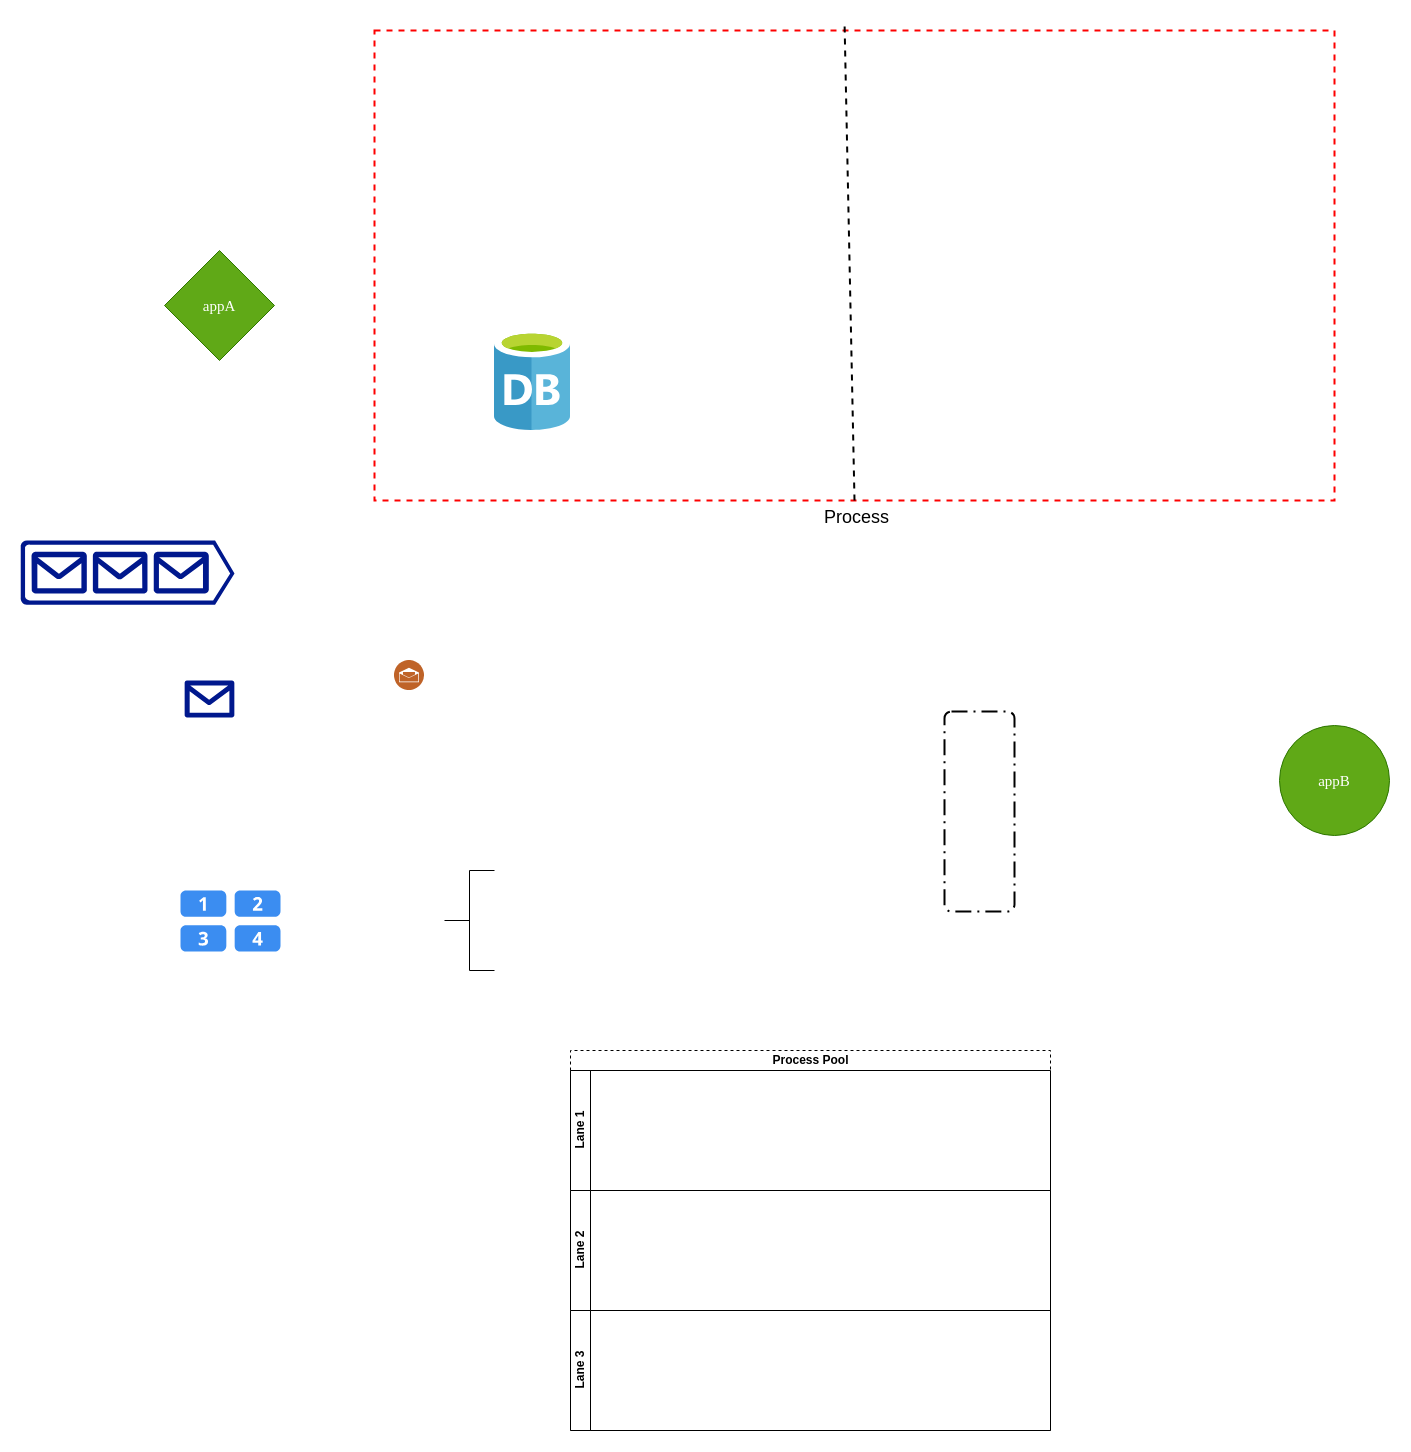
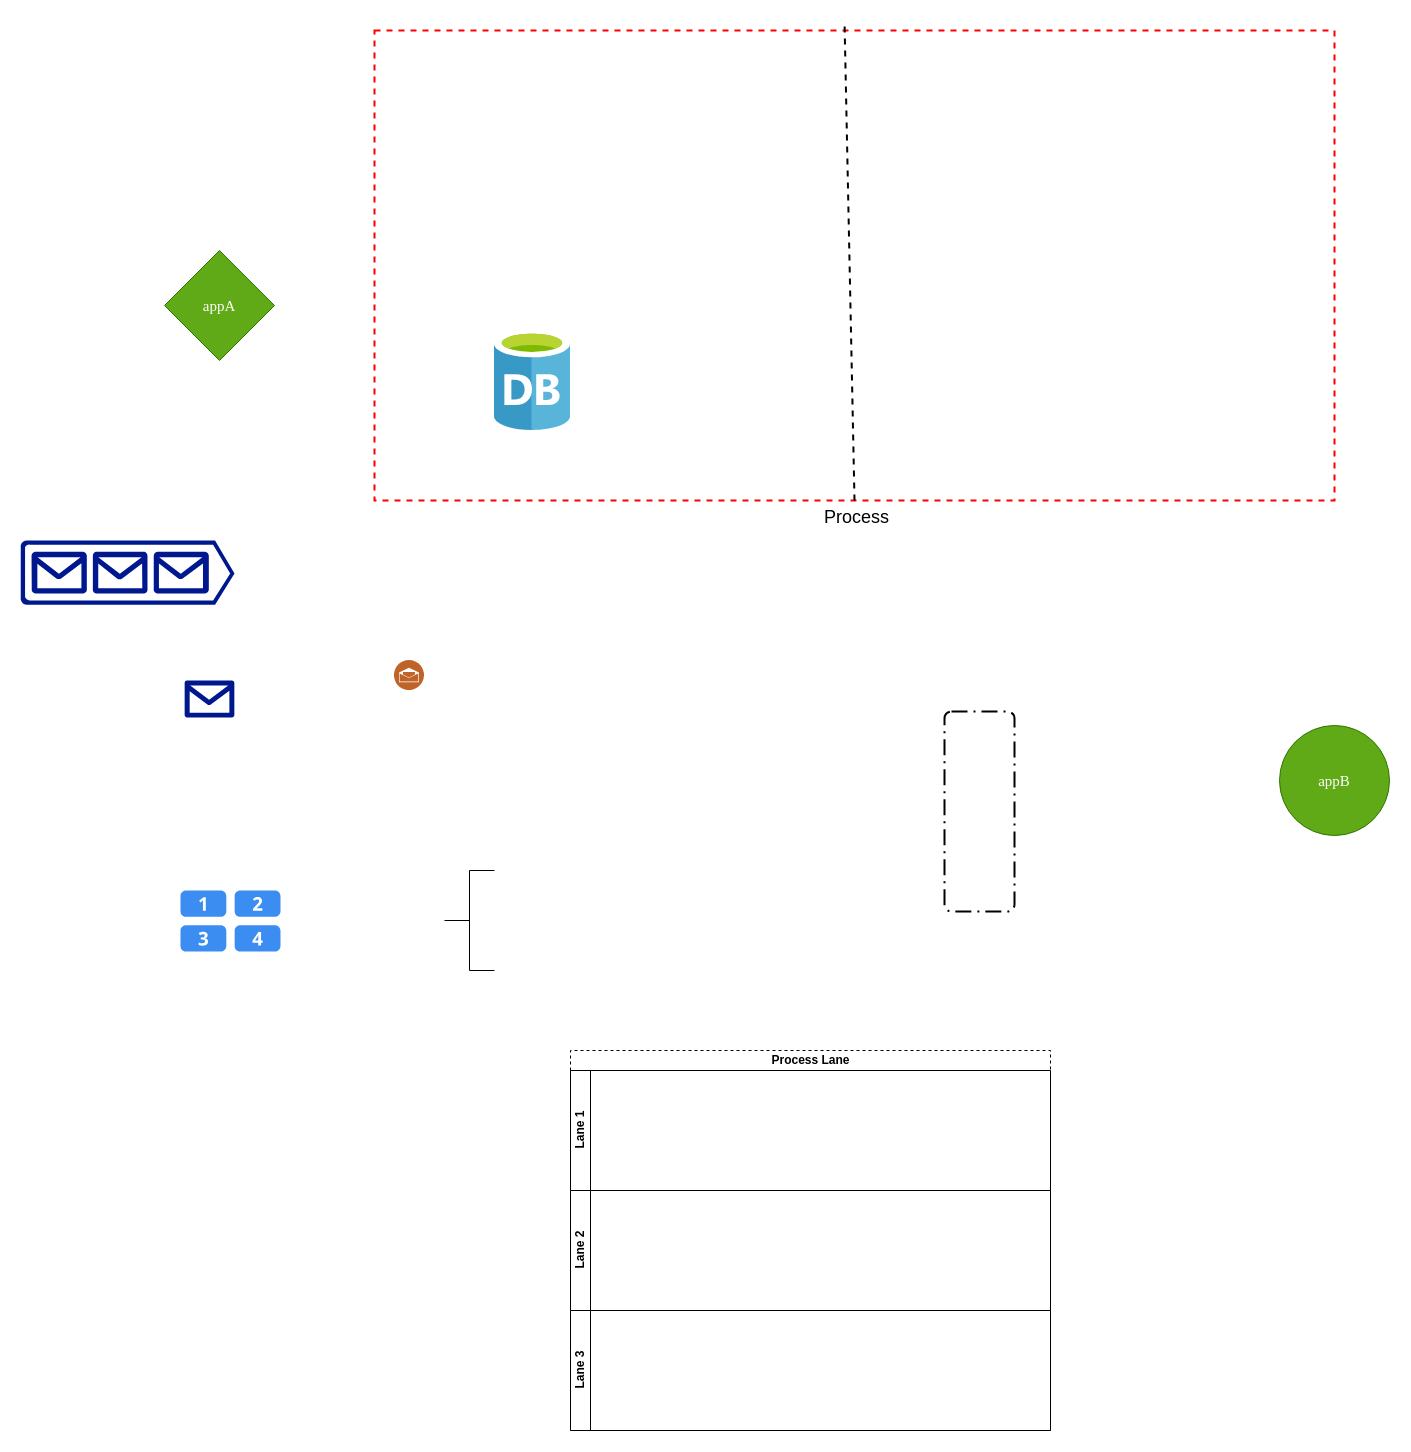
(811, 1061) -> (811, 1061)
